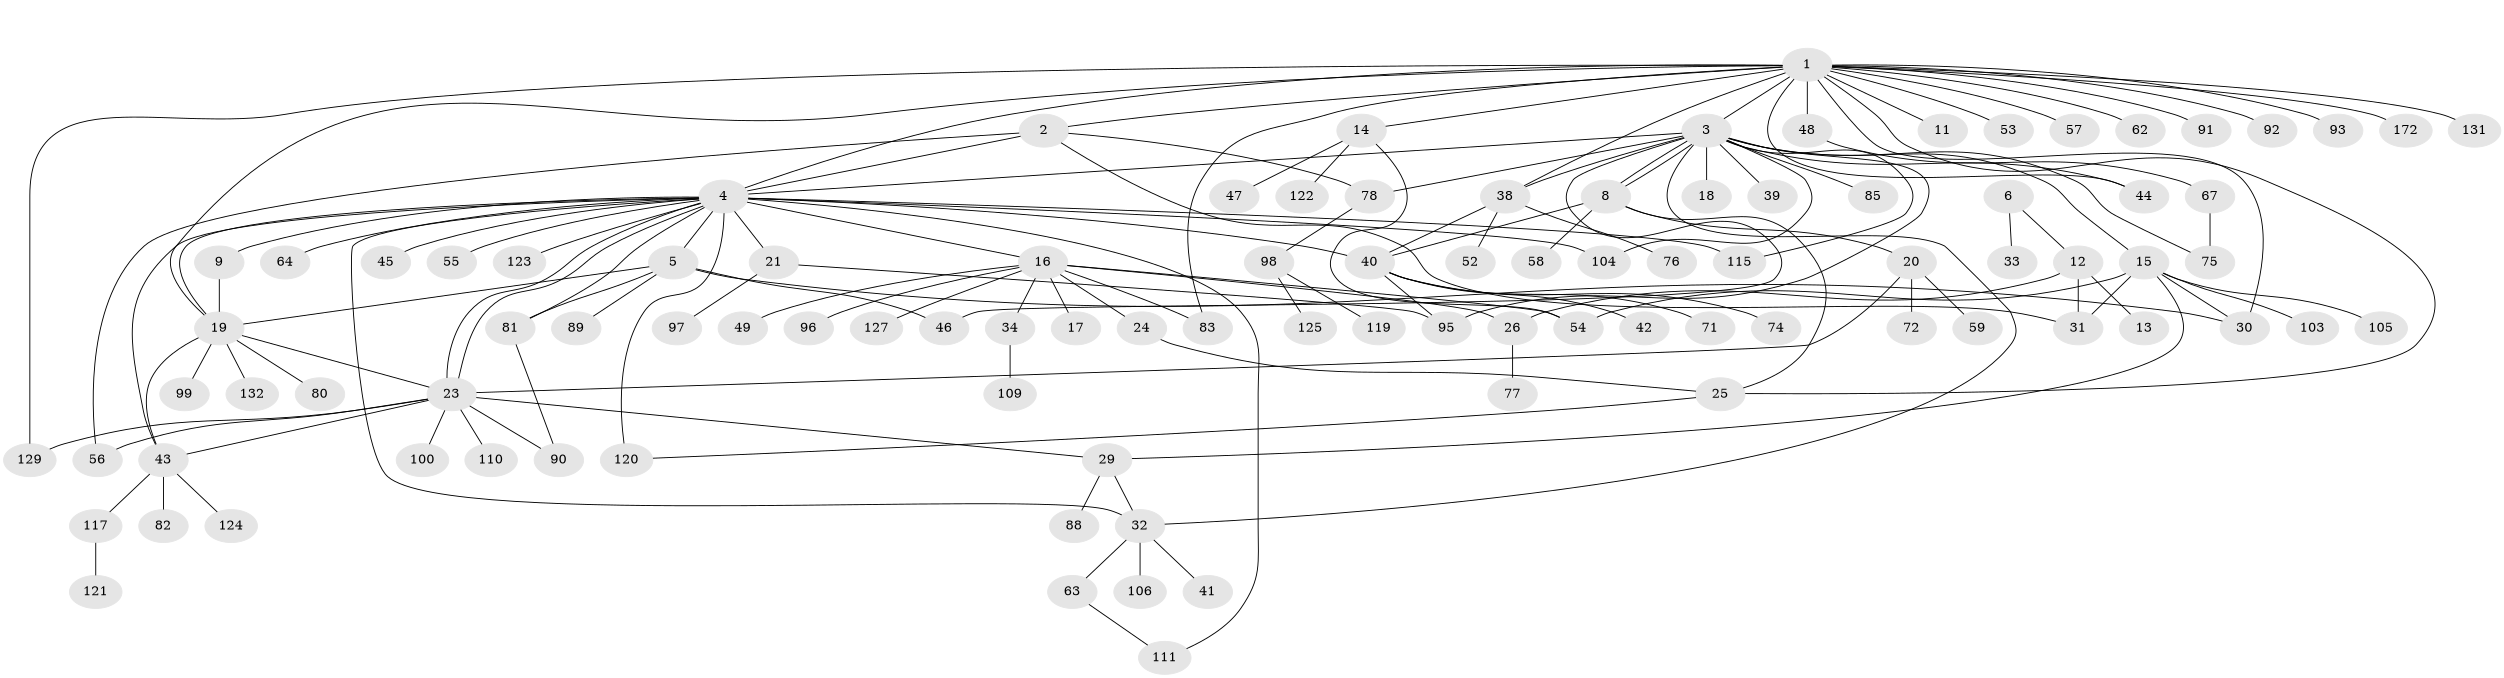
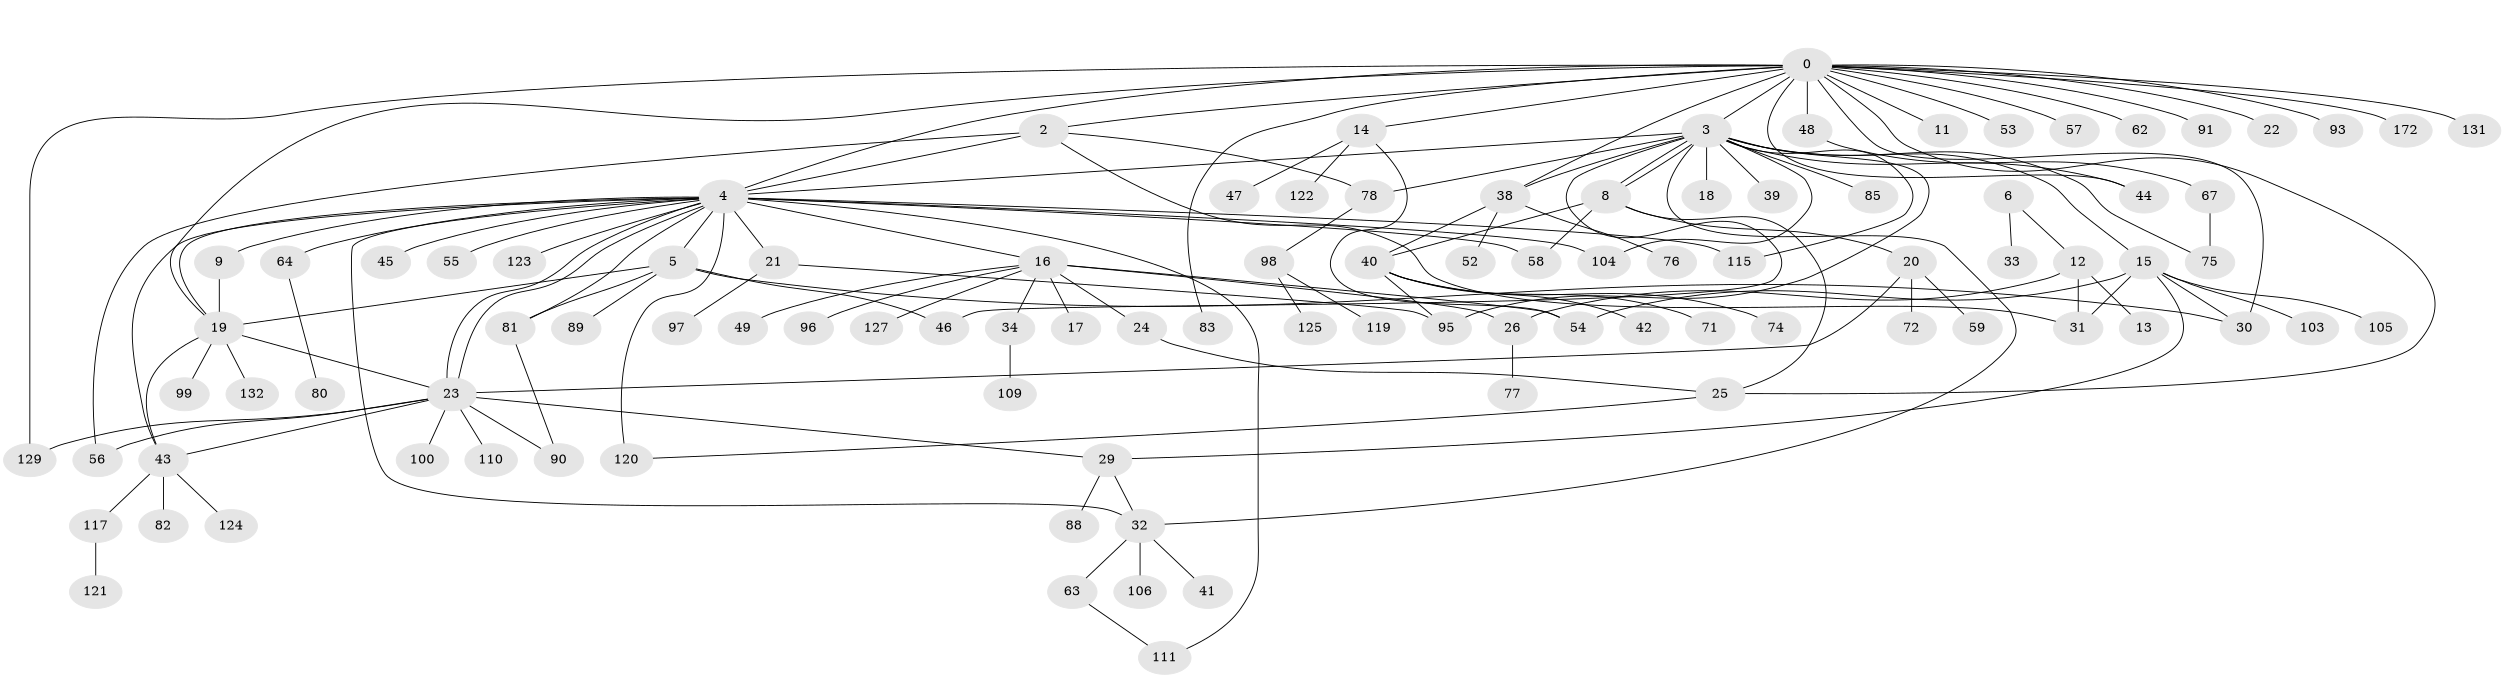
(1807, 65) -> (1807, 65)
(2272, 131) -> (2272, 131)
(1049, 217) -> (1134, 216)
(1127, 293) -> none
(270, 361) -> (303, 328)
